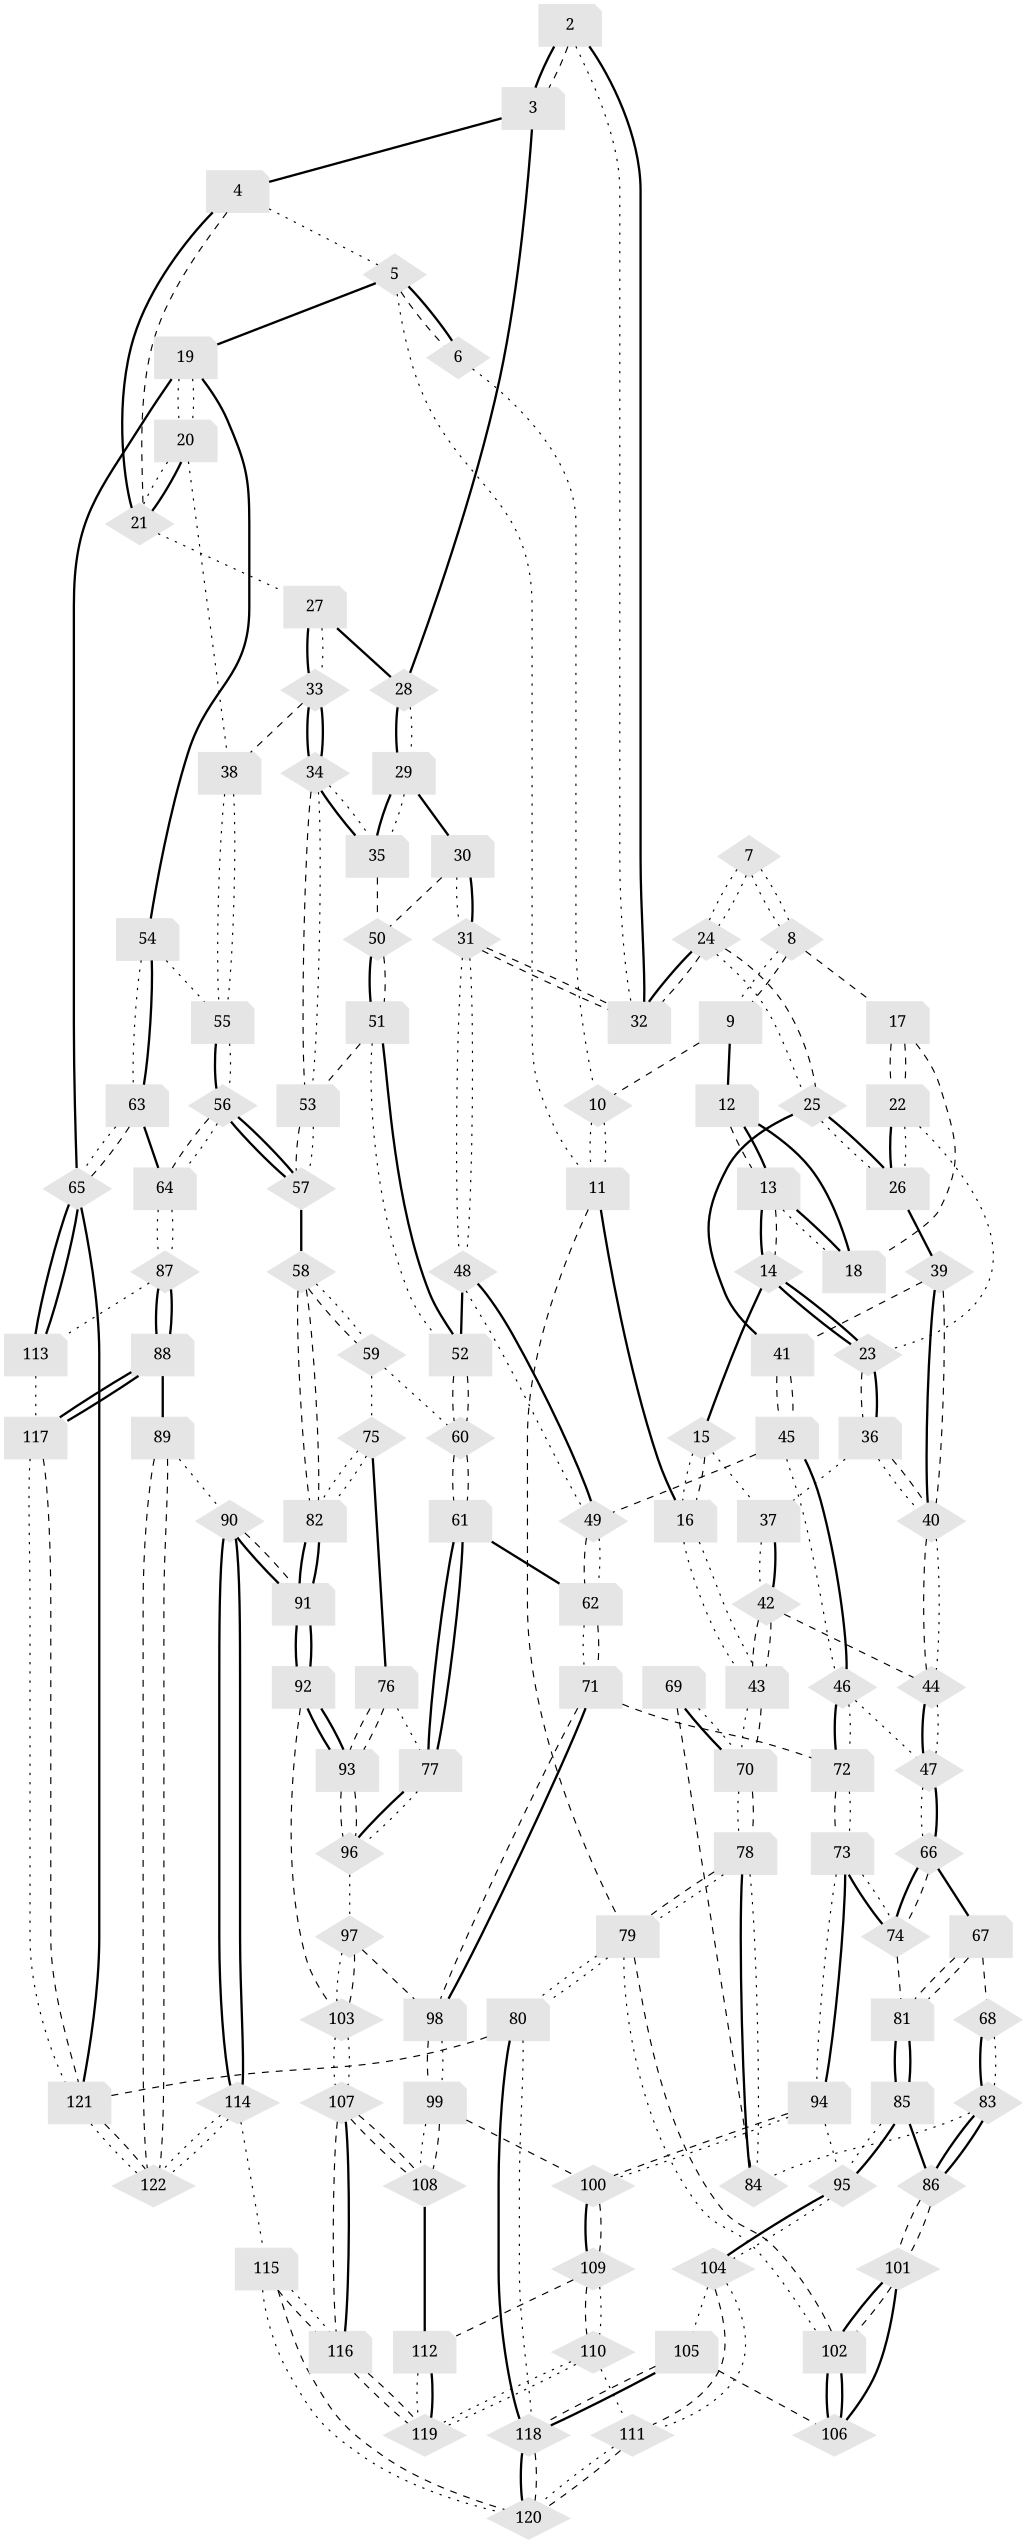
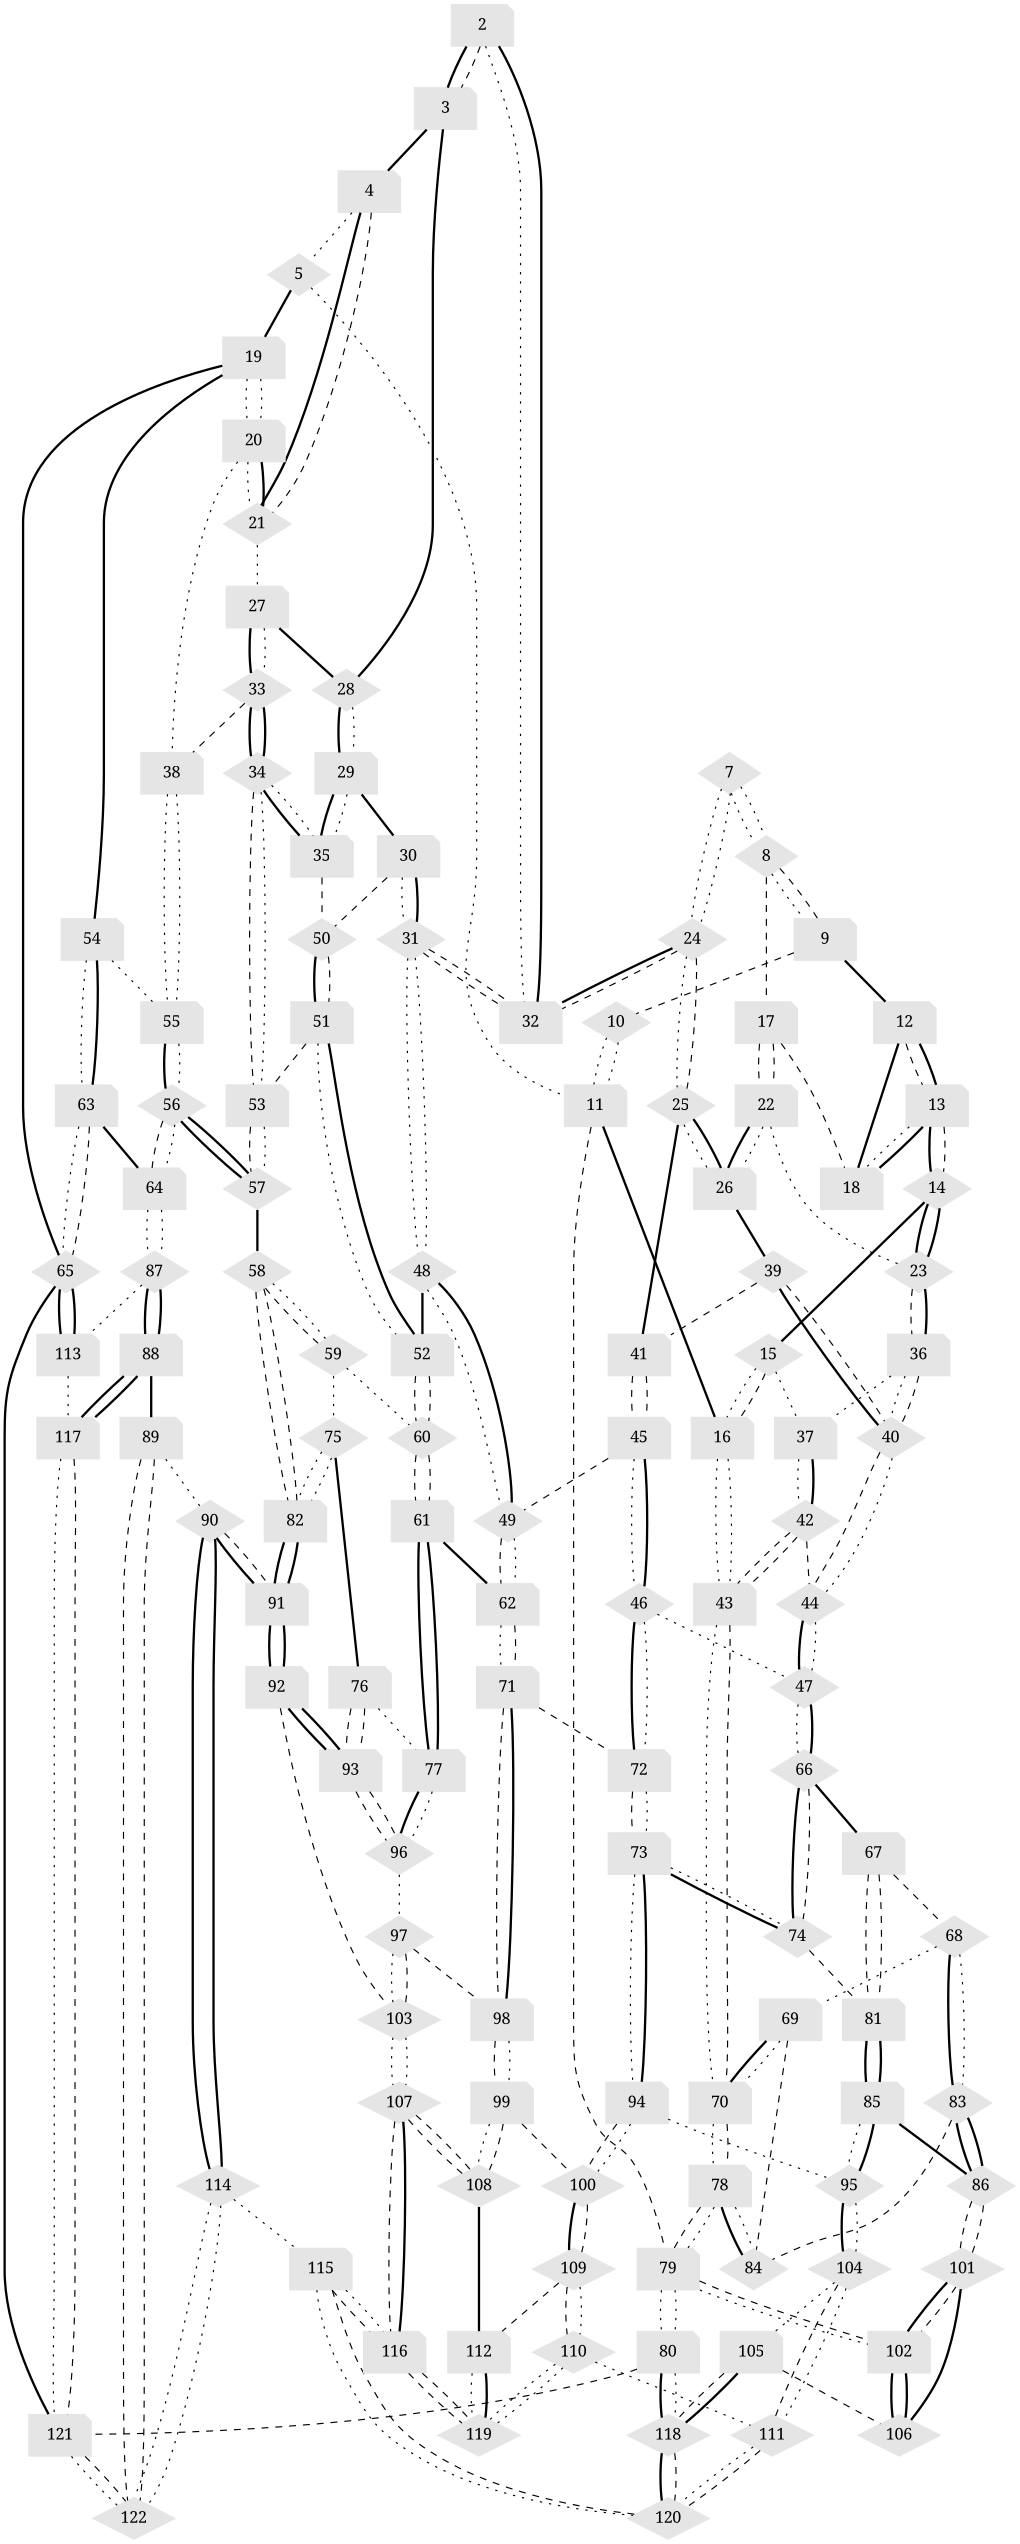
(458, 358) -> none
none -> (888, 1971)
(851, 2149) -> (882, 2215)
